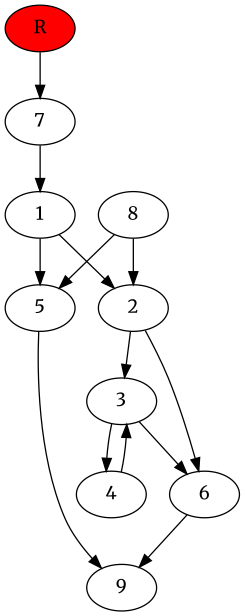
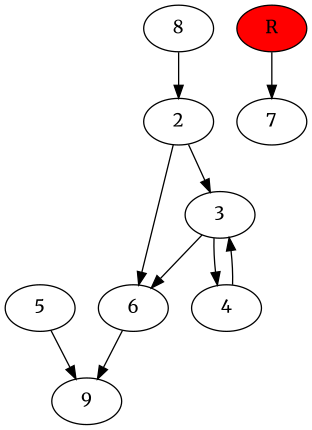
(40, 215) -> none
(93, 256) -> none
